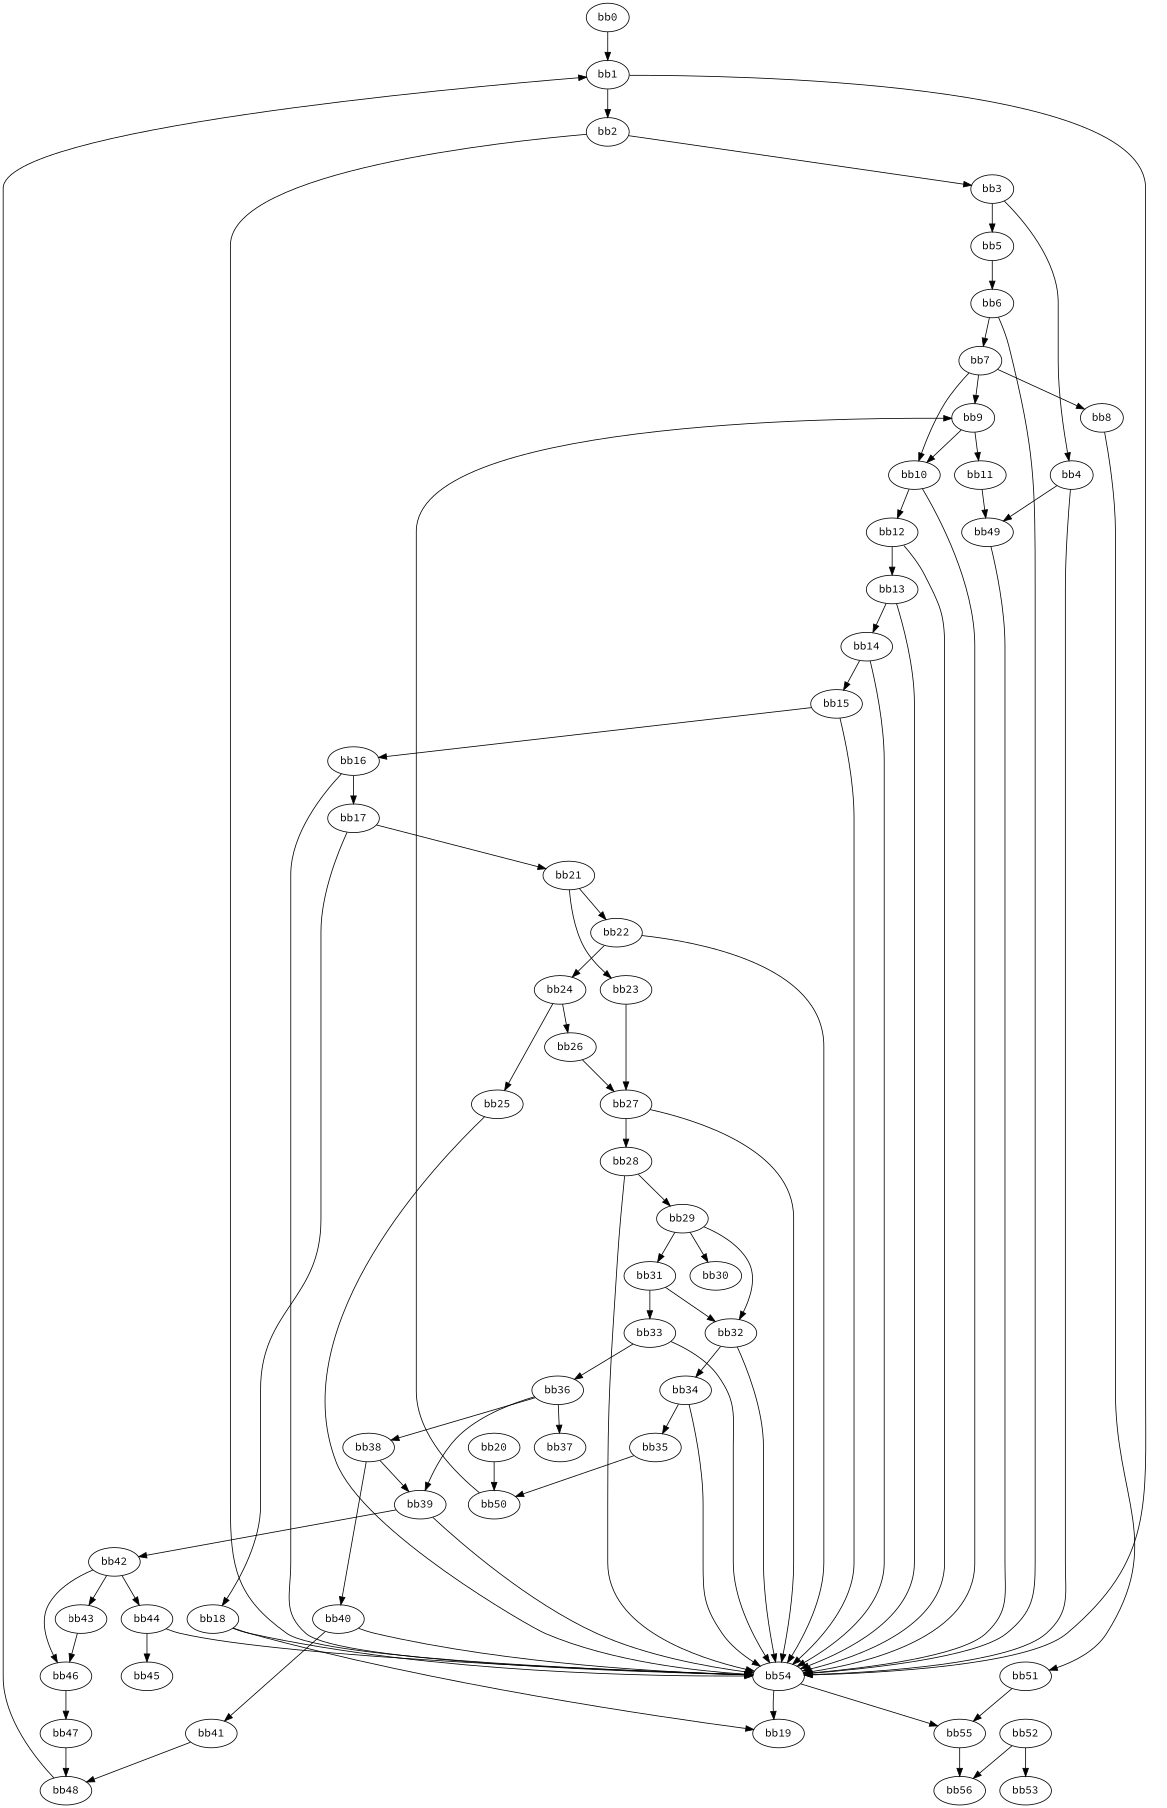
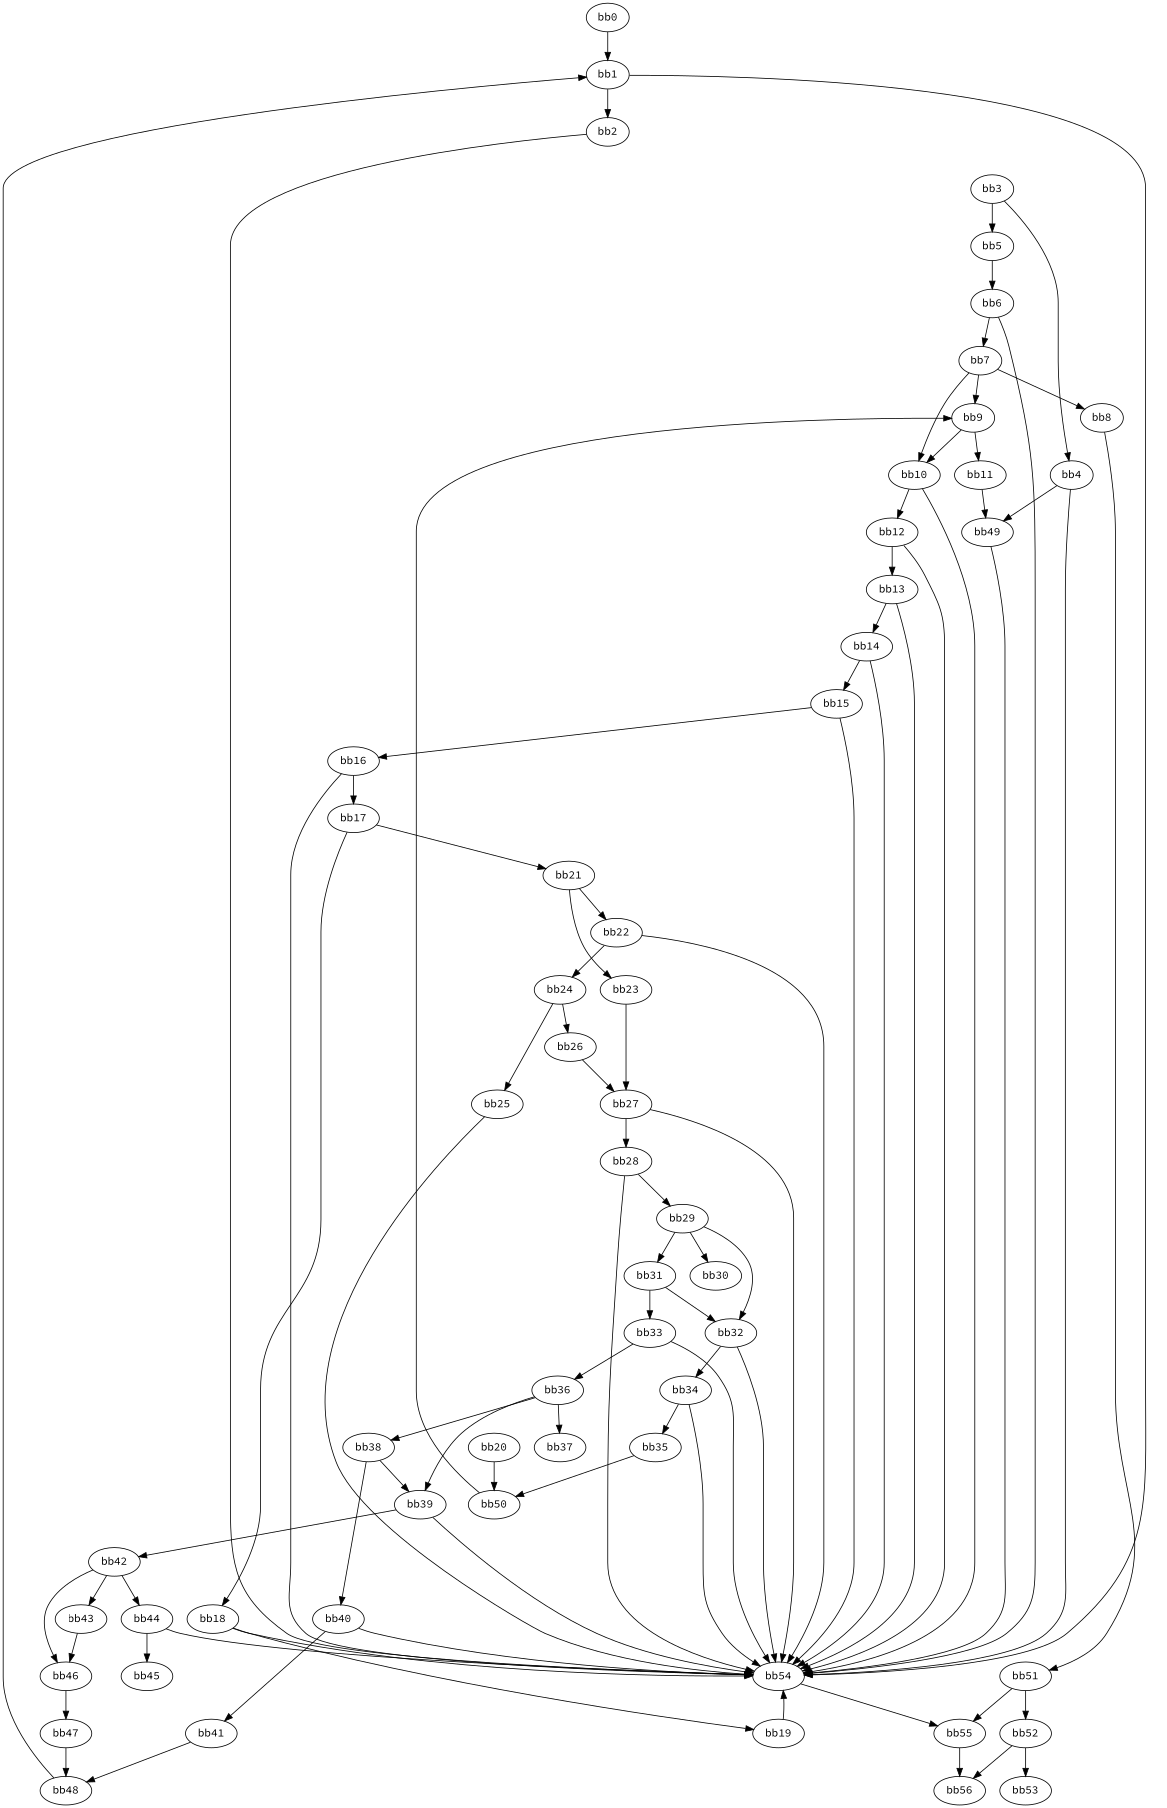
(796, 160) -> none
(773, 1701) -> (784, 1709)
none -> (1026, 1701)
